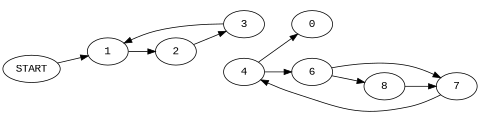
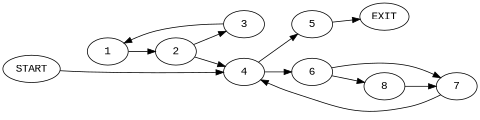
none -> (384, 17)
(312, 24) -> (312, 24)
(69, 60) -> (138, 73)
none -> (206, 61)
